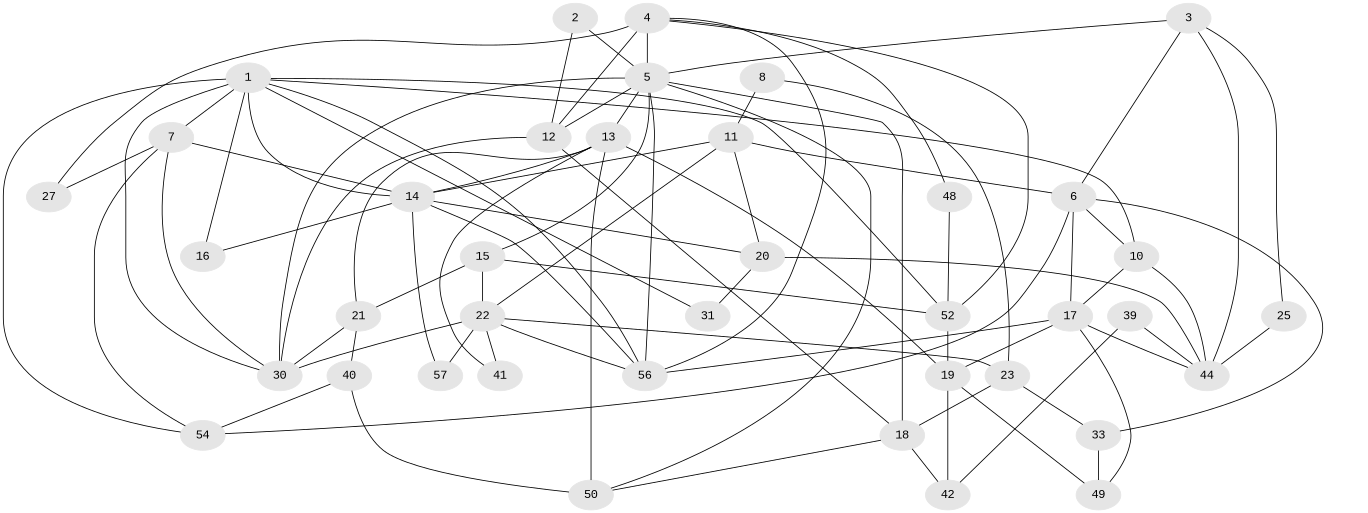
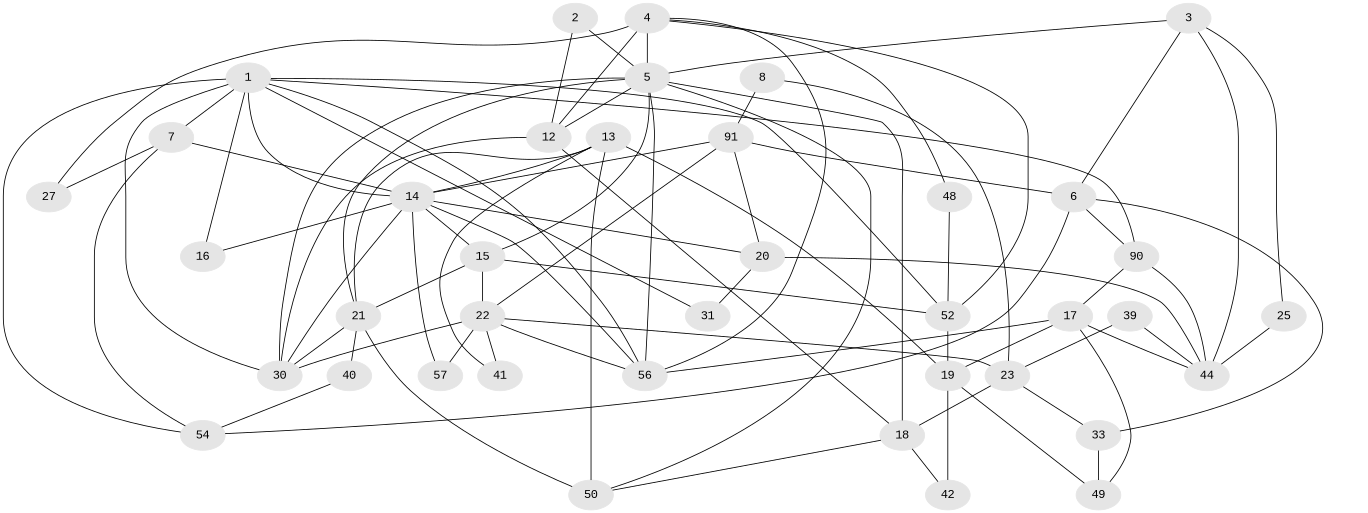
(625, 112) -> (426, 131)
(731, 137) -> (731, 137)
none -> (447, 227)
(1072, 257) -> none
(1137, 257) -> (1137, 257)
(176, 276) -> (342, 284)
(1039, 406) -> (1069, 346)
(441, 472) -> (456, 425)
